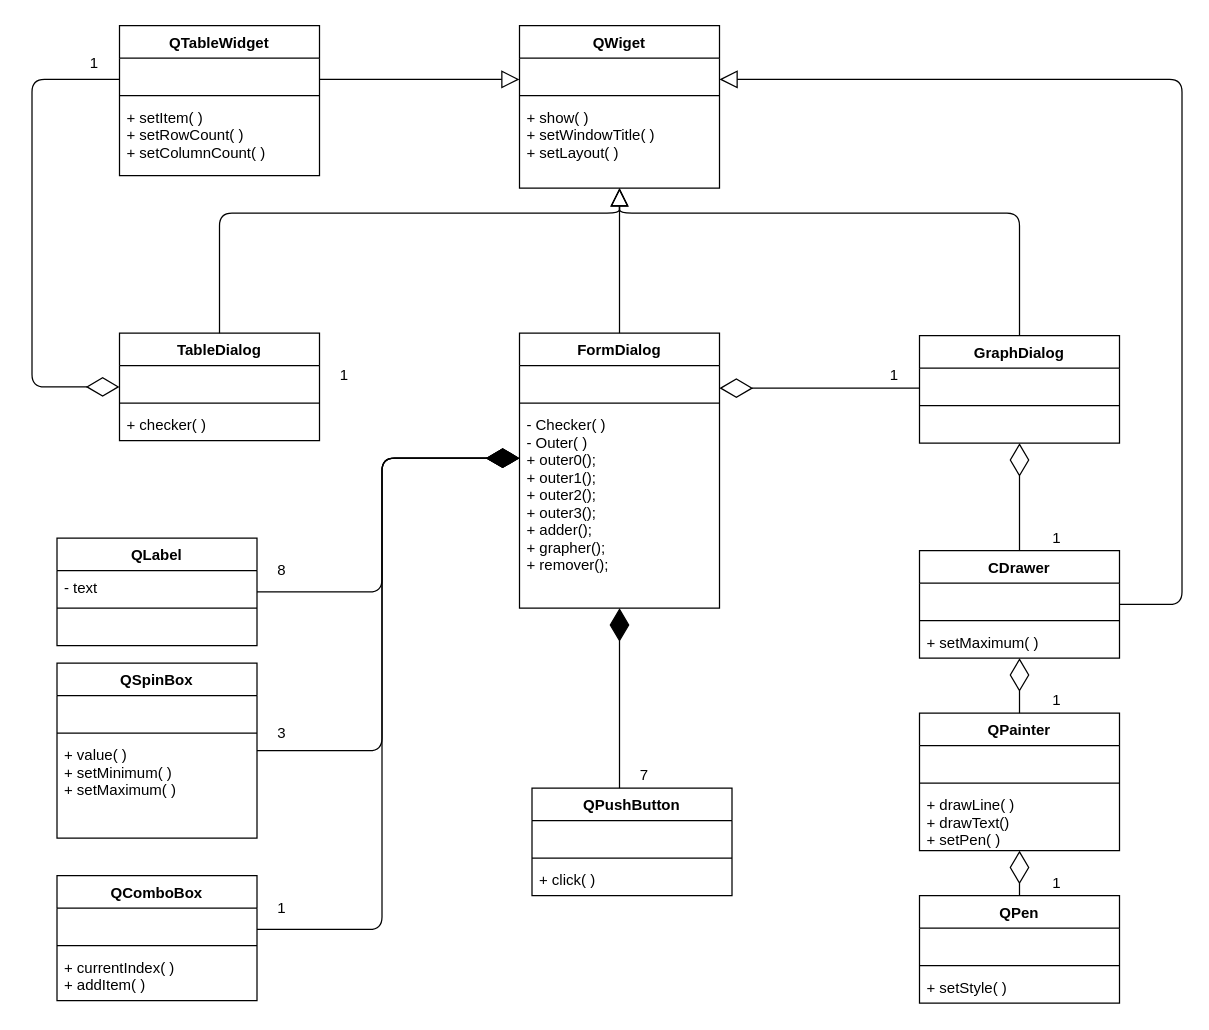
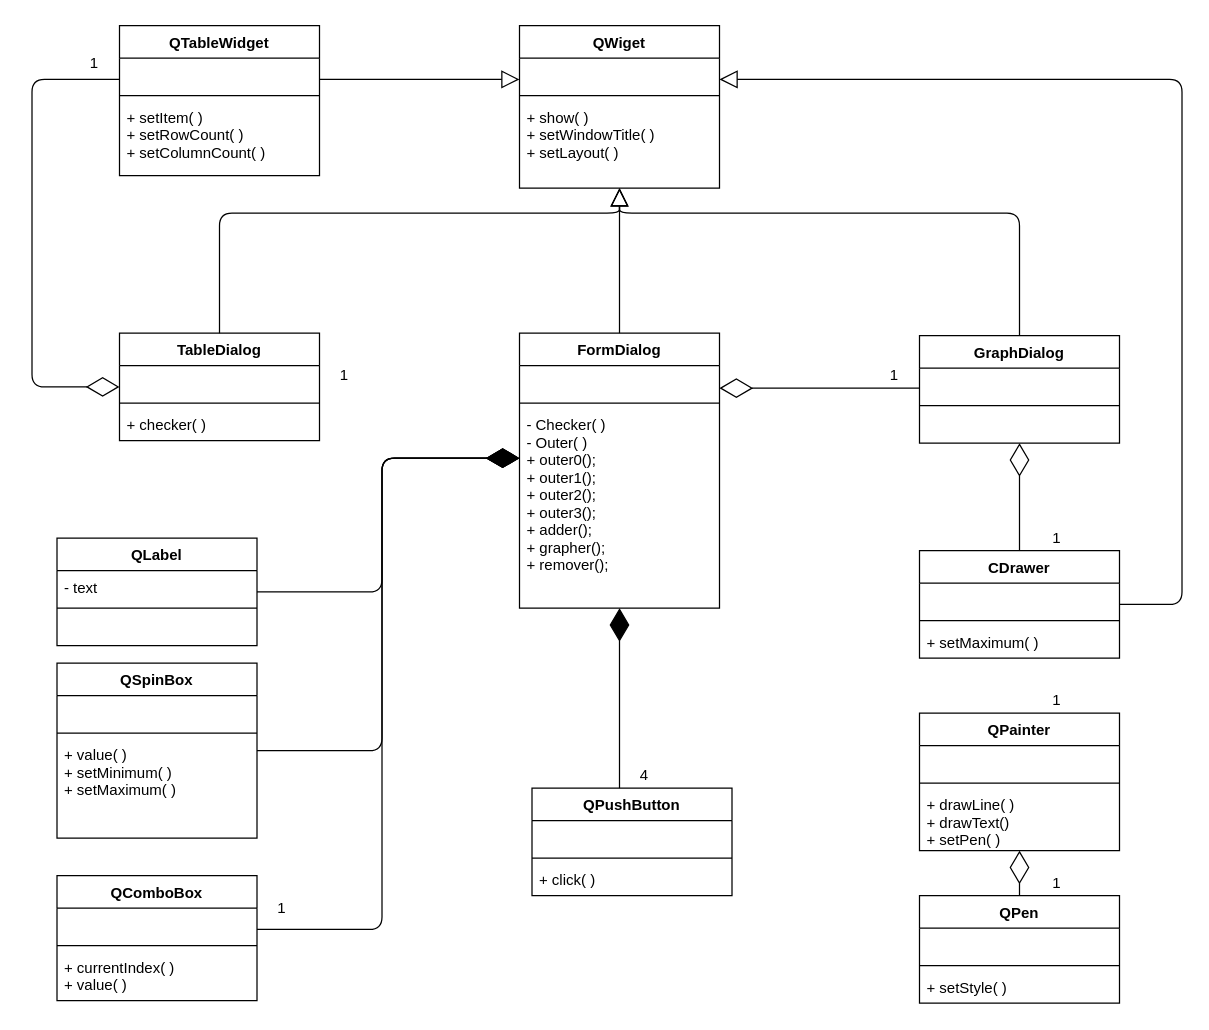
(282, 571) -> none
(1019, 702) -> none
(282, 733) -> none
(644, 776) -> (644, 776)
(131, 968) -> (131, 968)
